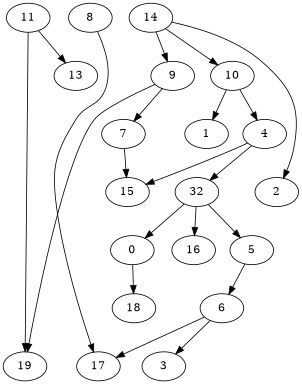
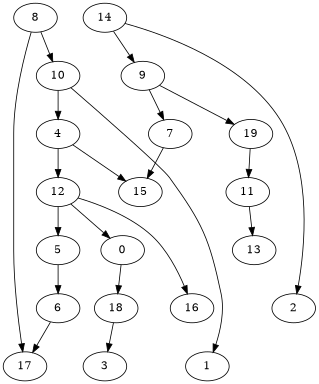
(188, 44) -> (45, 43)
(27, 188) -> (250, 159)
(197, 192) -> (58, 192)
(196, 334) -> (111, 333)
